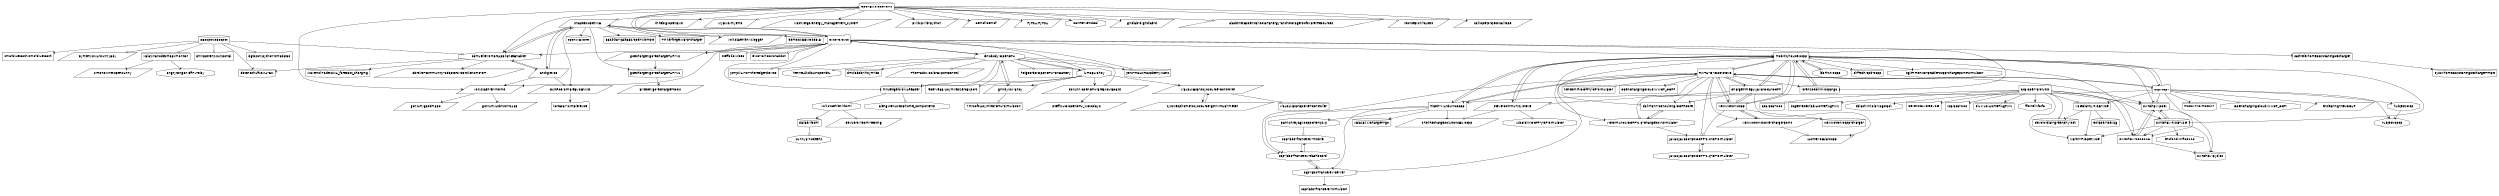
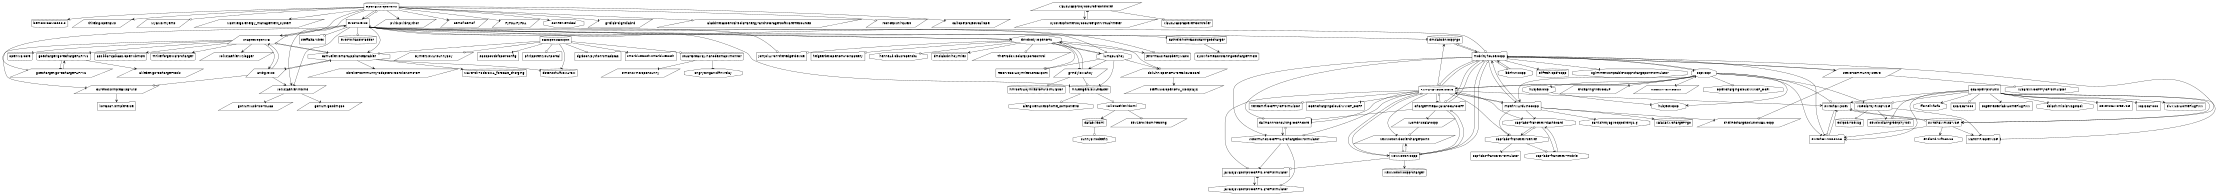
(677, 11) -> (369, 14)
(747, 49) -> (61, 64)
(166, 56) -> (712, 56)
none -> (498, 56)
(1990, 60) -> none
(2239, 70) -> (1992, 76)
(1715, 73) -> (1437, 90)
(1144, 80) -> none
(966, 85) -> (1085, 81)
(1820, 90) -> (1445, 40)
(2161, 90) -> (1704, 73)
(1640, 98) -> none
(2199, 106) -> (1666, 90)
(1304, 130) -> (1536, 147)
(1794, 131) -> (1414, 131)
(2210, 156) -> none
none -> (1295, 166)
